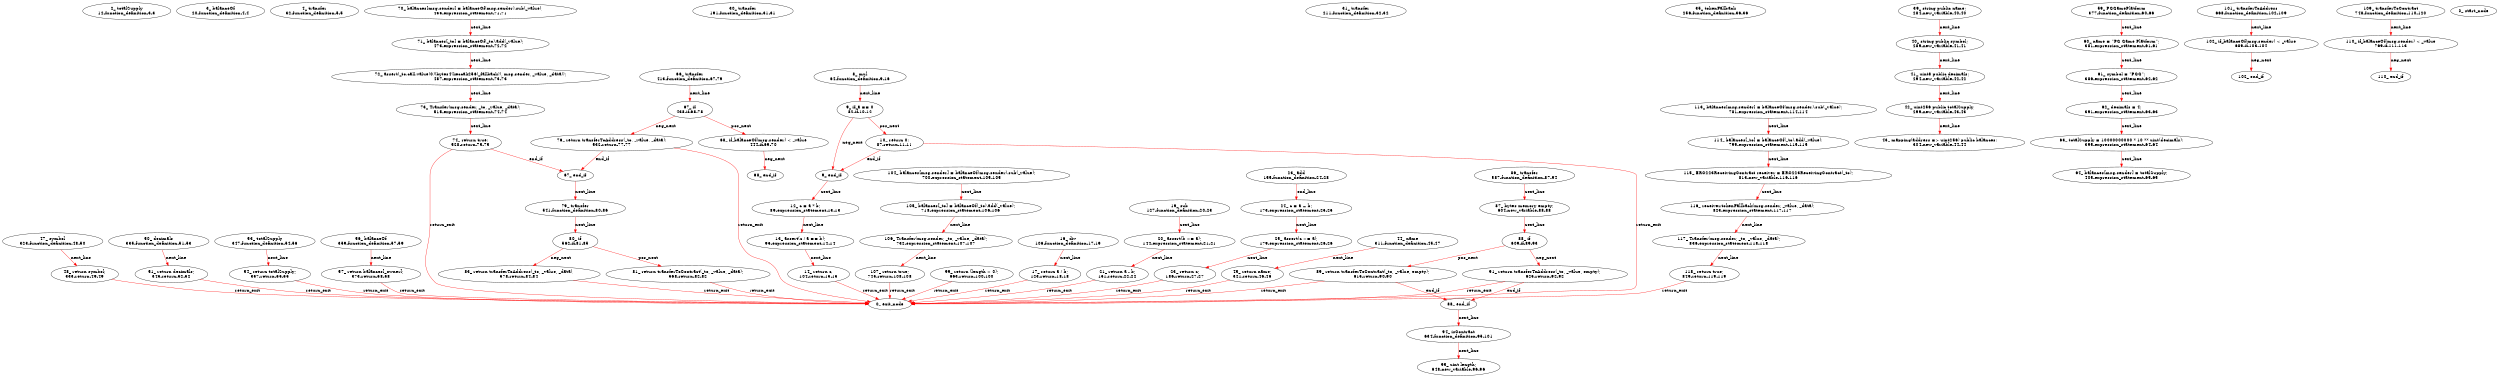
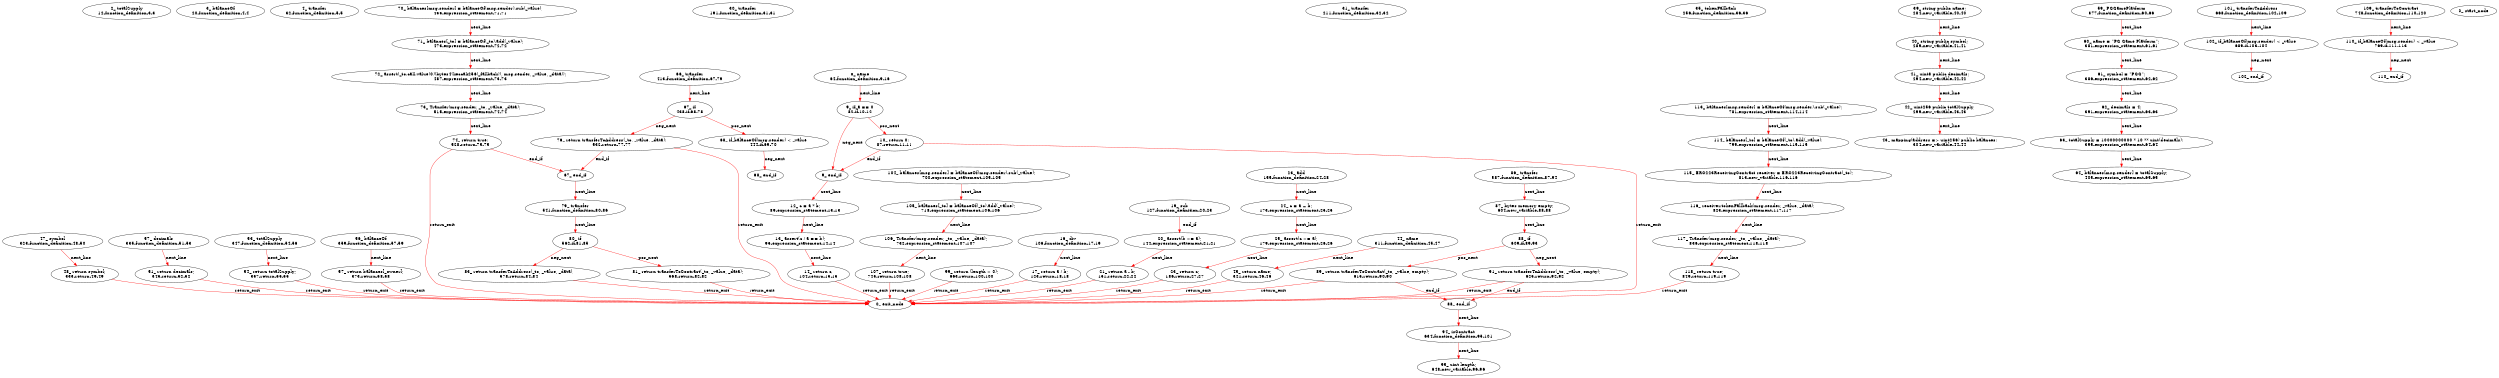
(860, 77) -> (860, 77)
(1307, 192) -> (1307, 192)
(1190, 225) -> (1190, 225)
(159, 241) -> (159, 241)
